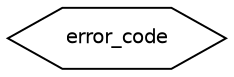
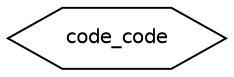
(117, 38) -> (117, 38)
